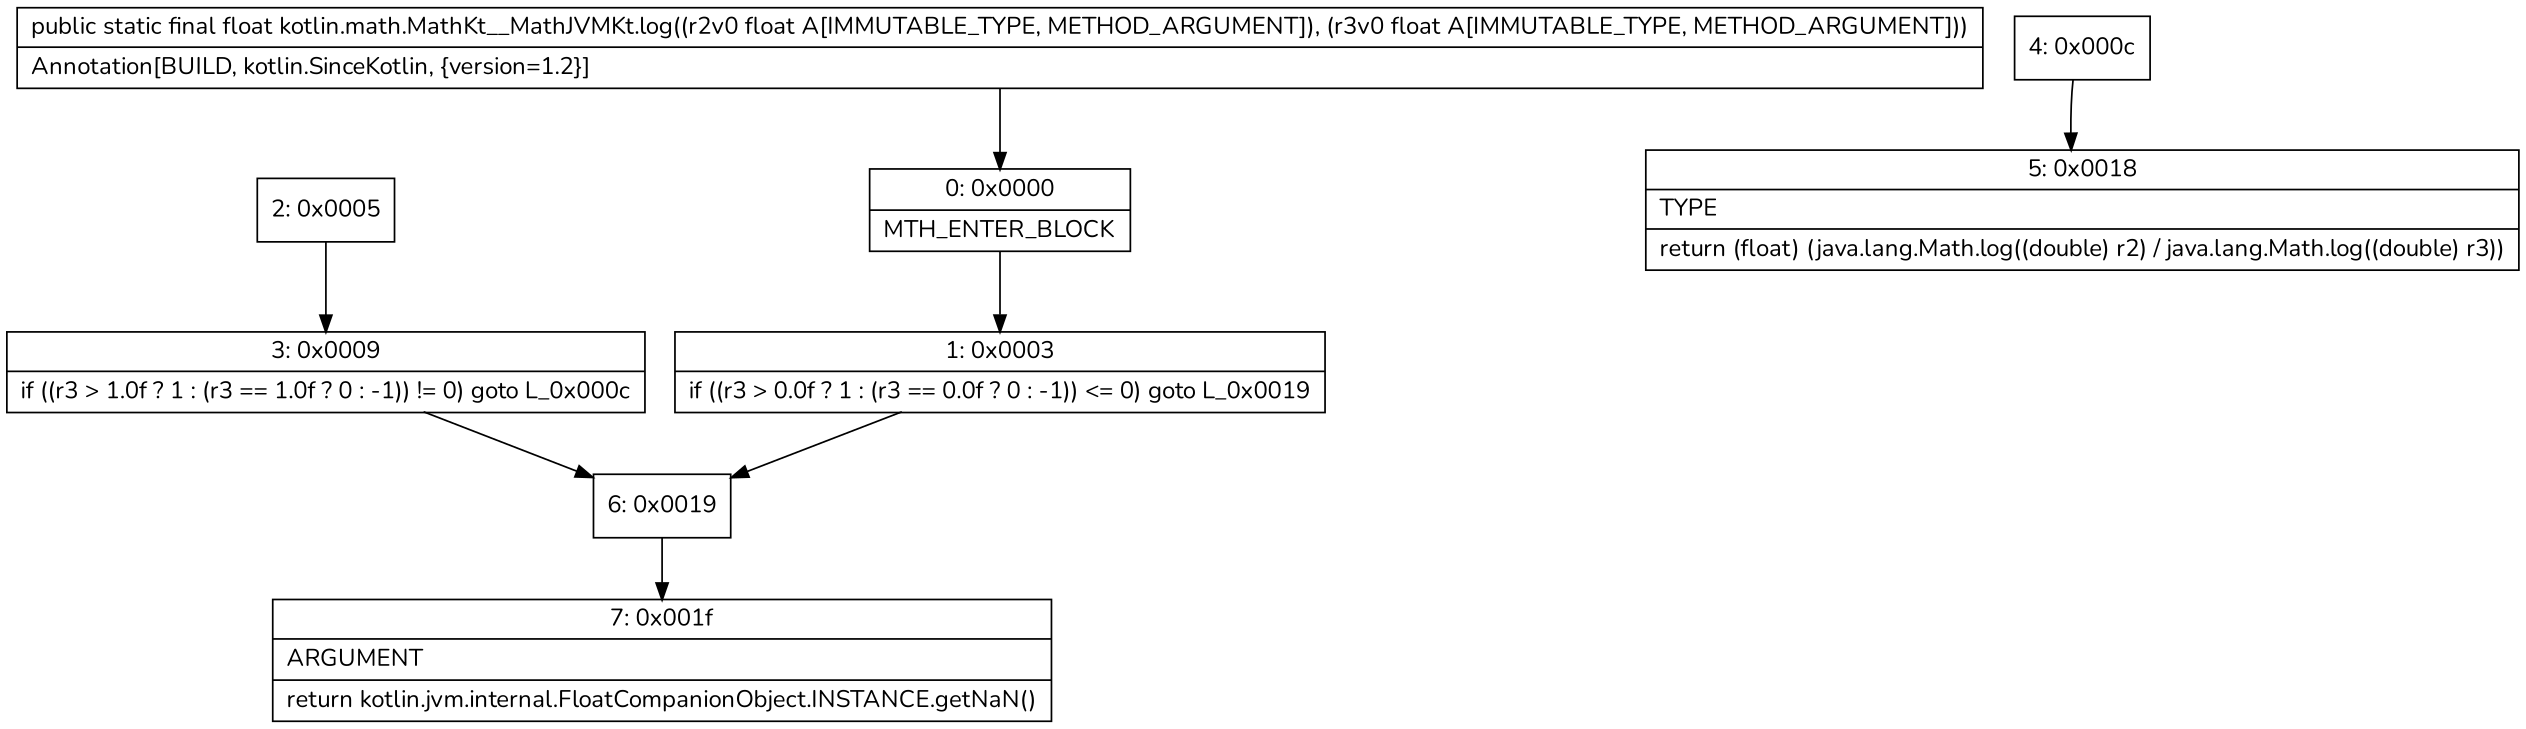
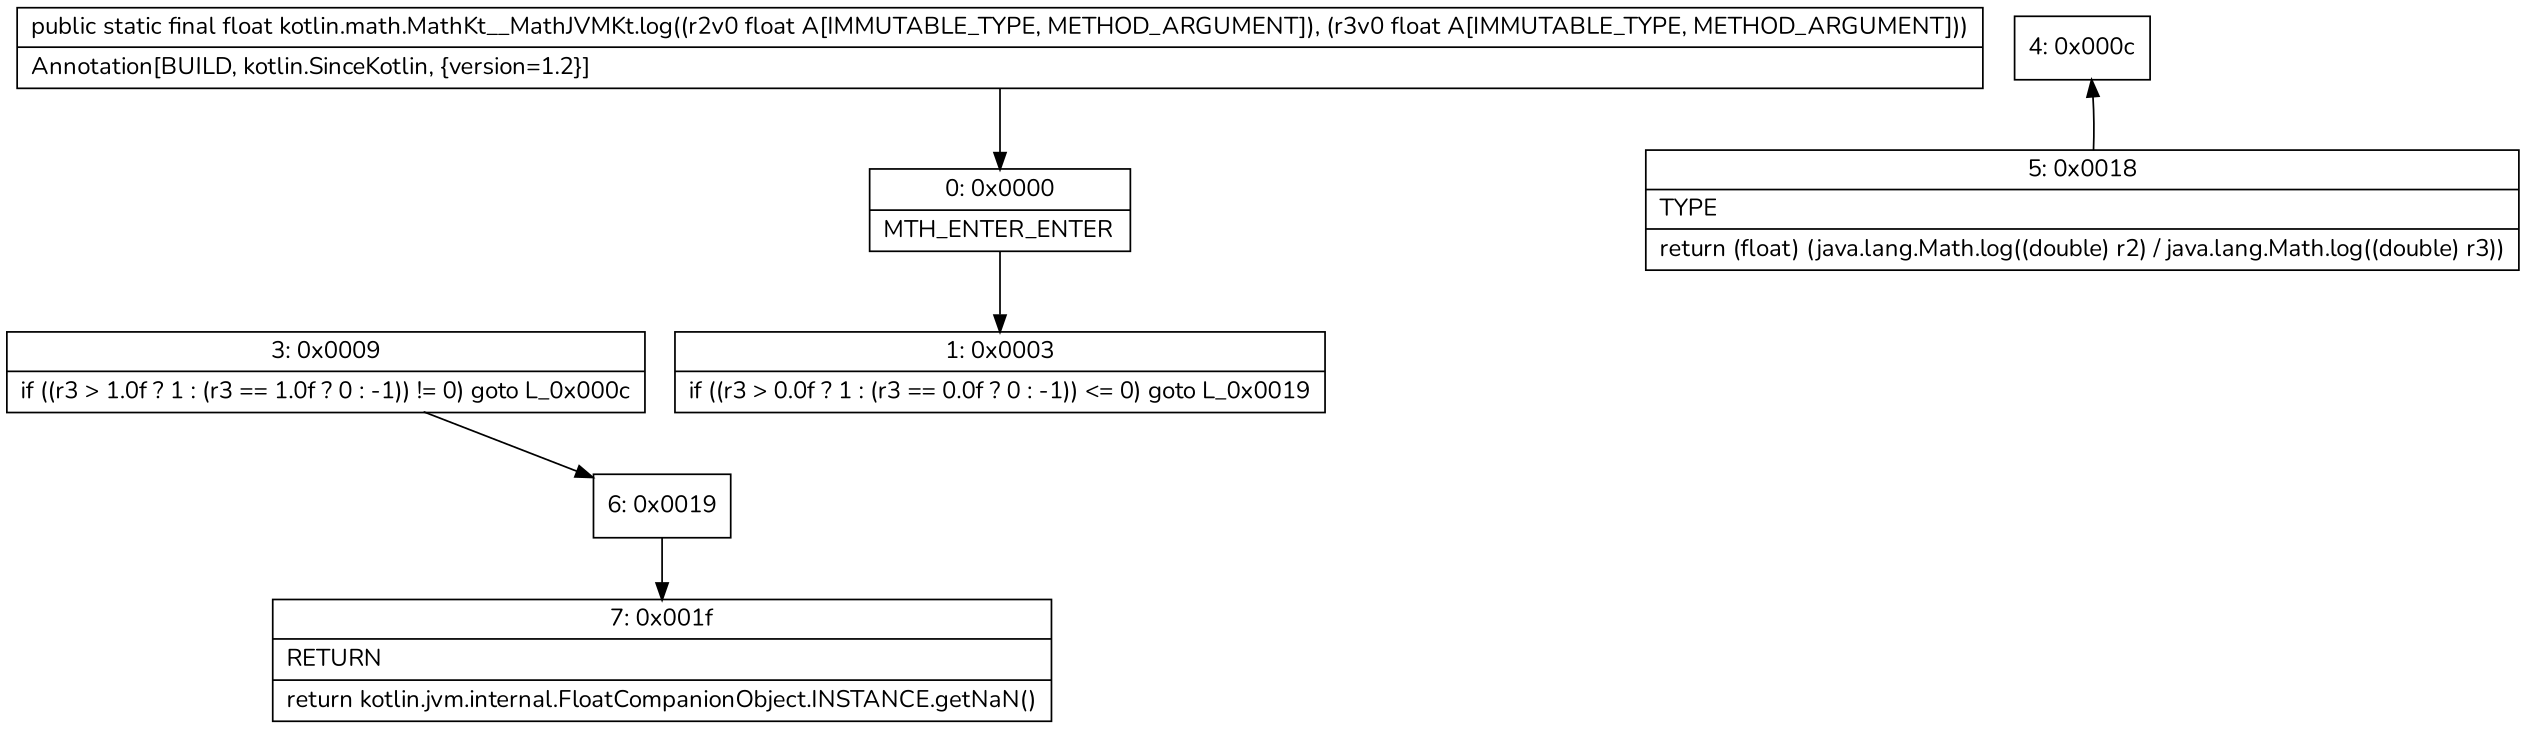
(2071, 106) -> (2094, 124)
(326, 210) -> none
(1000, 230) -> (998, 230)
(824, 442) -> none
(355, 659) -> (334, 659)
